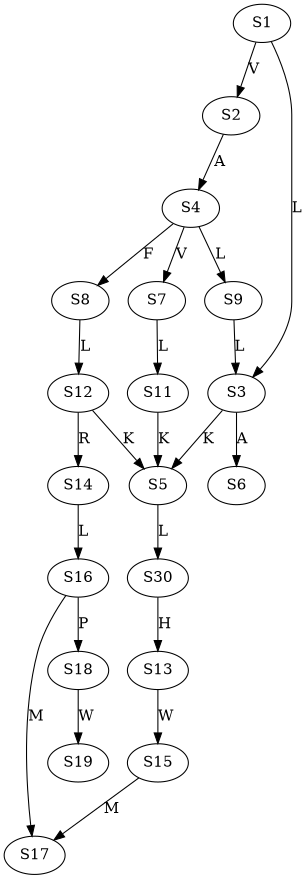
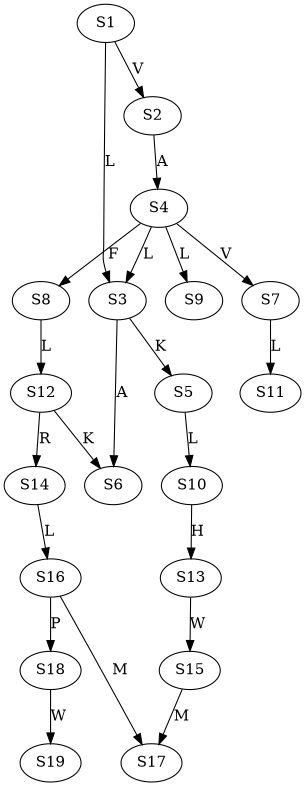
(235, 342) -> (141, 250)
(158, 434) -> none
(115, 435) -> (74, 435)
(158, 578) -> (192, 486)
